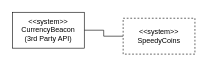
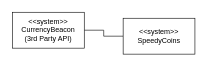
(159, 36) -> (159, 36)
